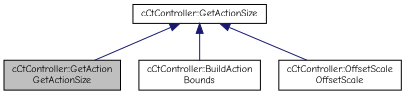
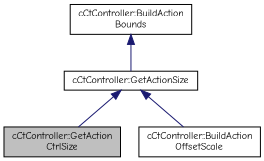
(200, 47) -> (131, 58)
(62, 75) -> (62, 142)
(340, 75) -> (200, 142)
